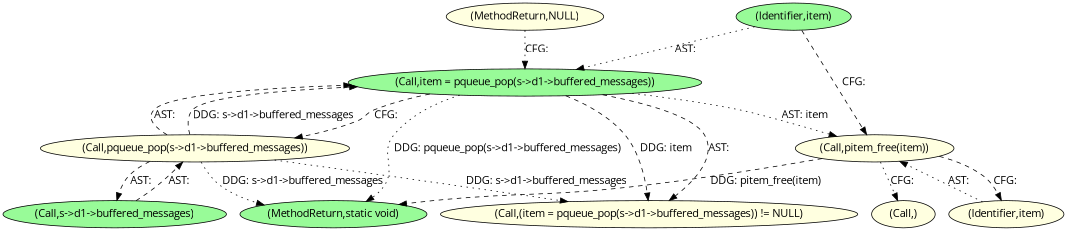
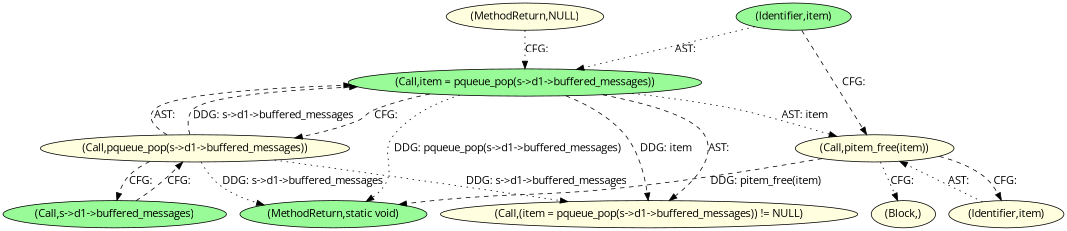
(142, 181) -> (142, 181)
(181, 181) -> (181, 181)
(903, 214) -> (903, 214)
